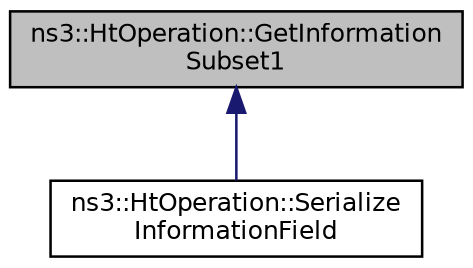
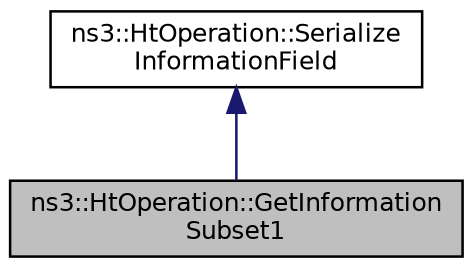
(236, 147) -> (236, 147)
